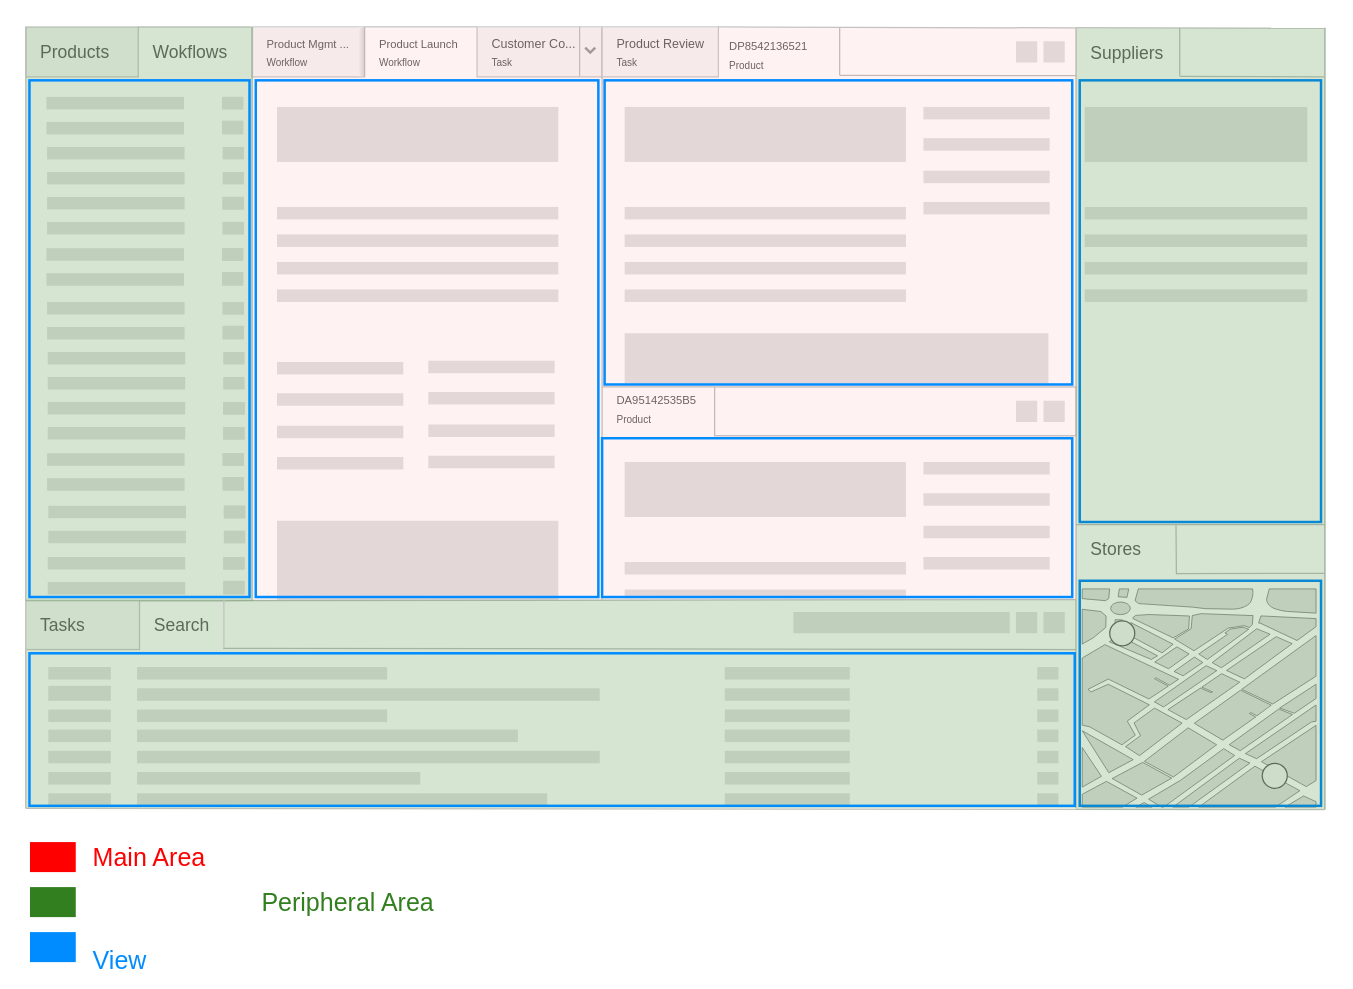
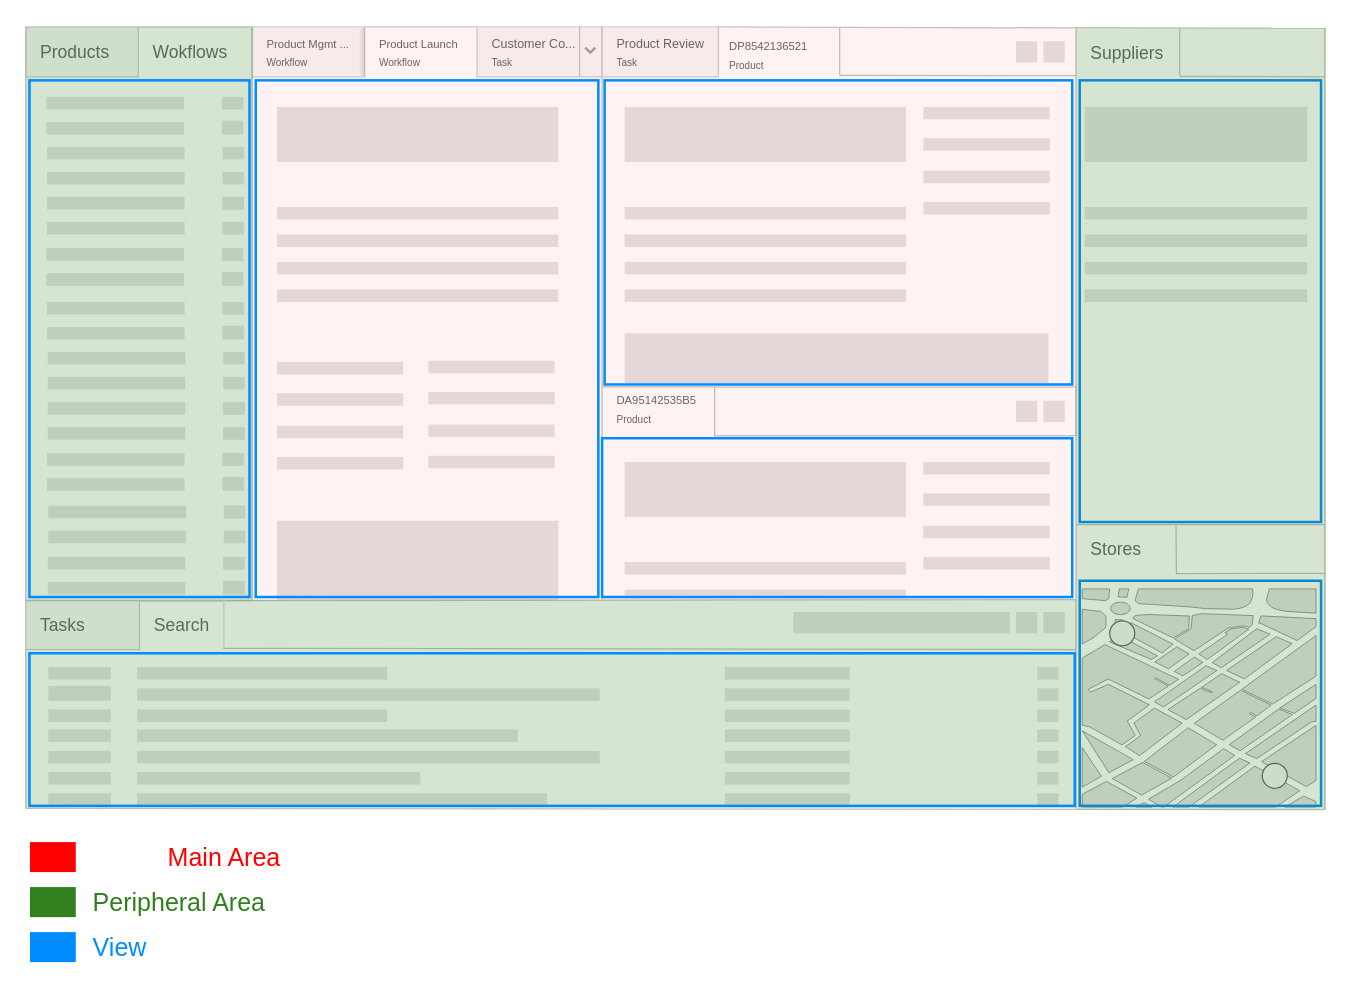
(191, 857) -> (266, 857)
(360, 902) -> (192, 902)
(191, 959) -> (191, 947)
